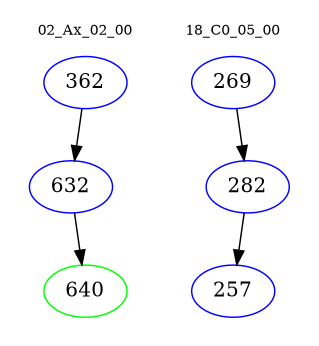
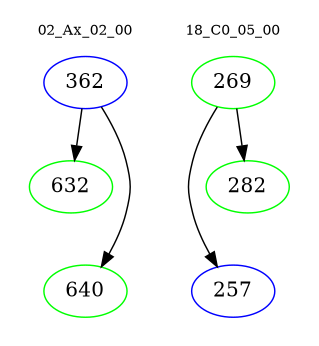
(233, 83) -> (233, 83)
(71, 187) -> (71, 187)
(248, 187) -> (248, 187)
(77, 231) -> (130, 180)
(242, 231) -> (189, 180)
